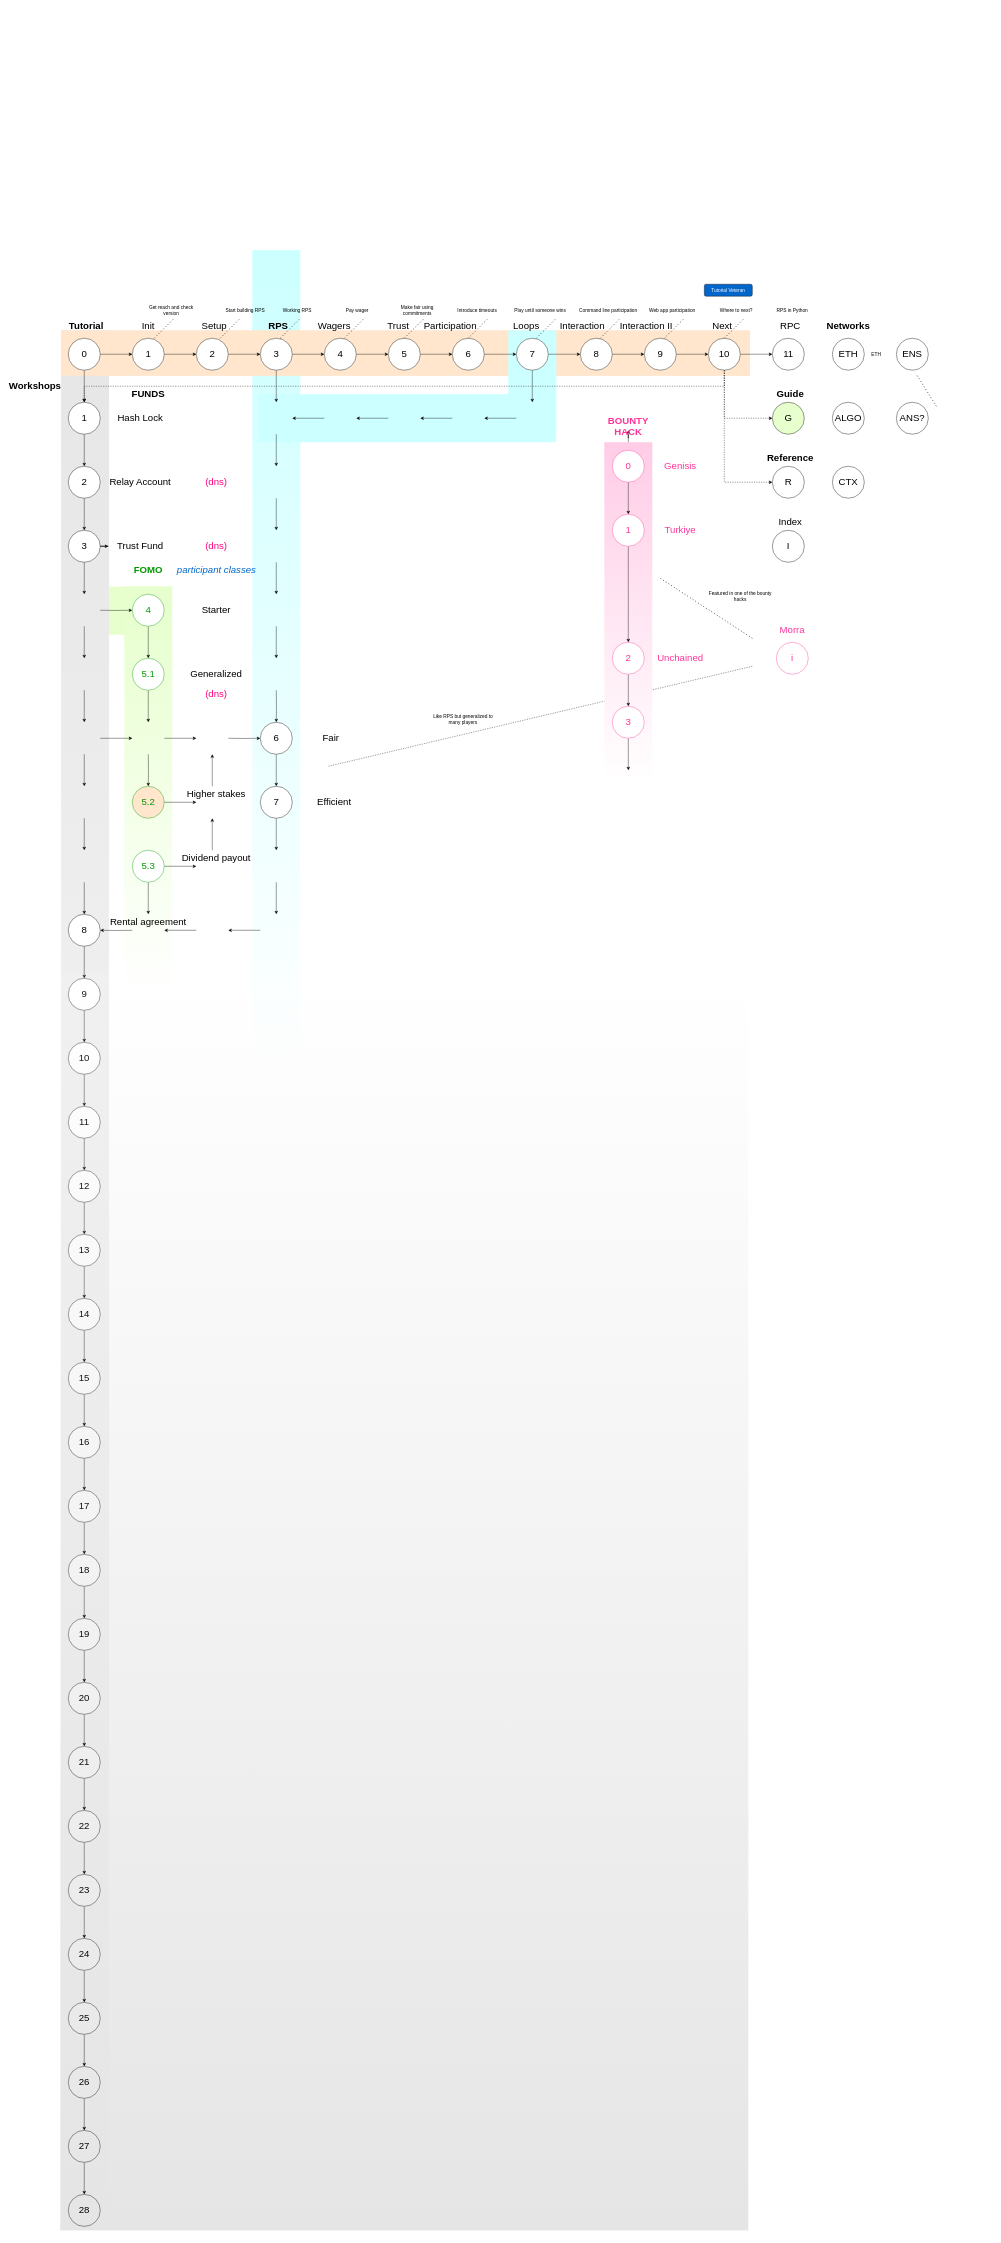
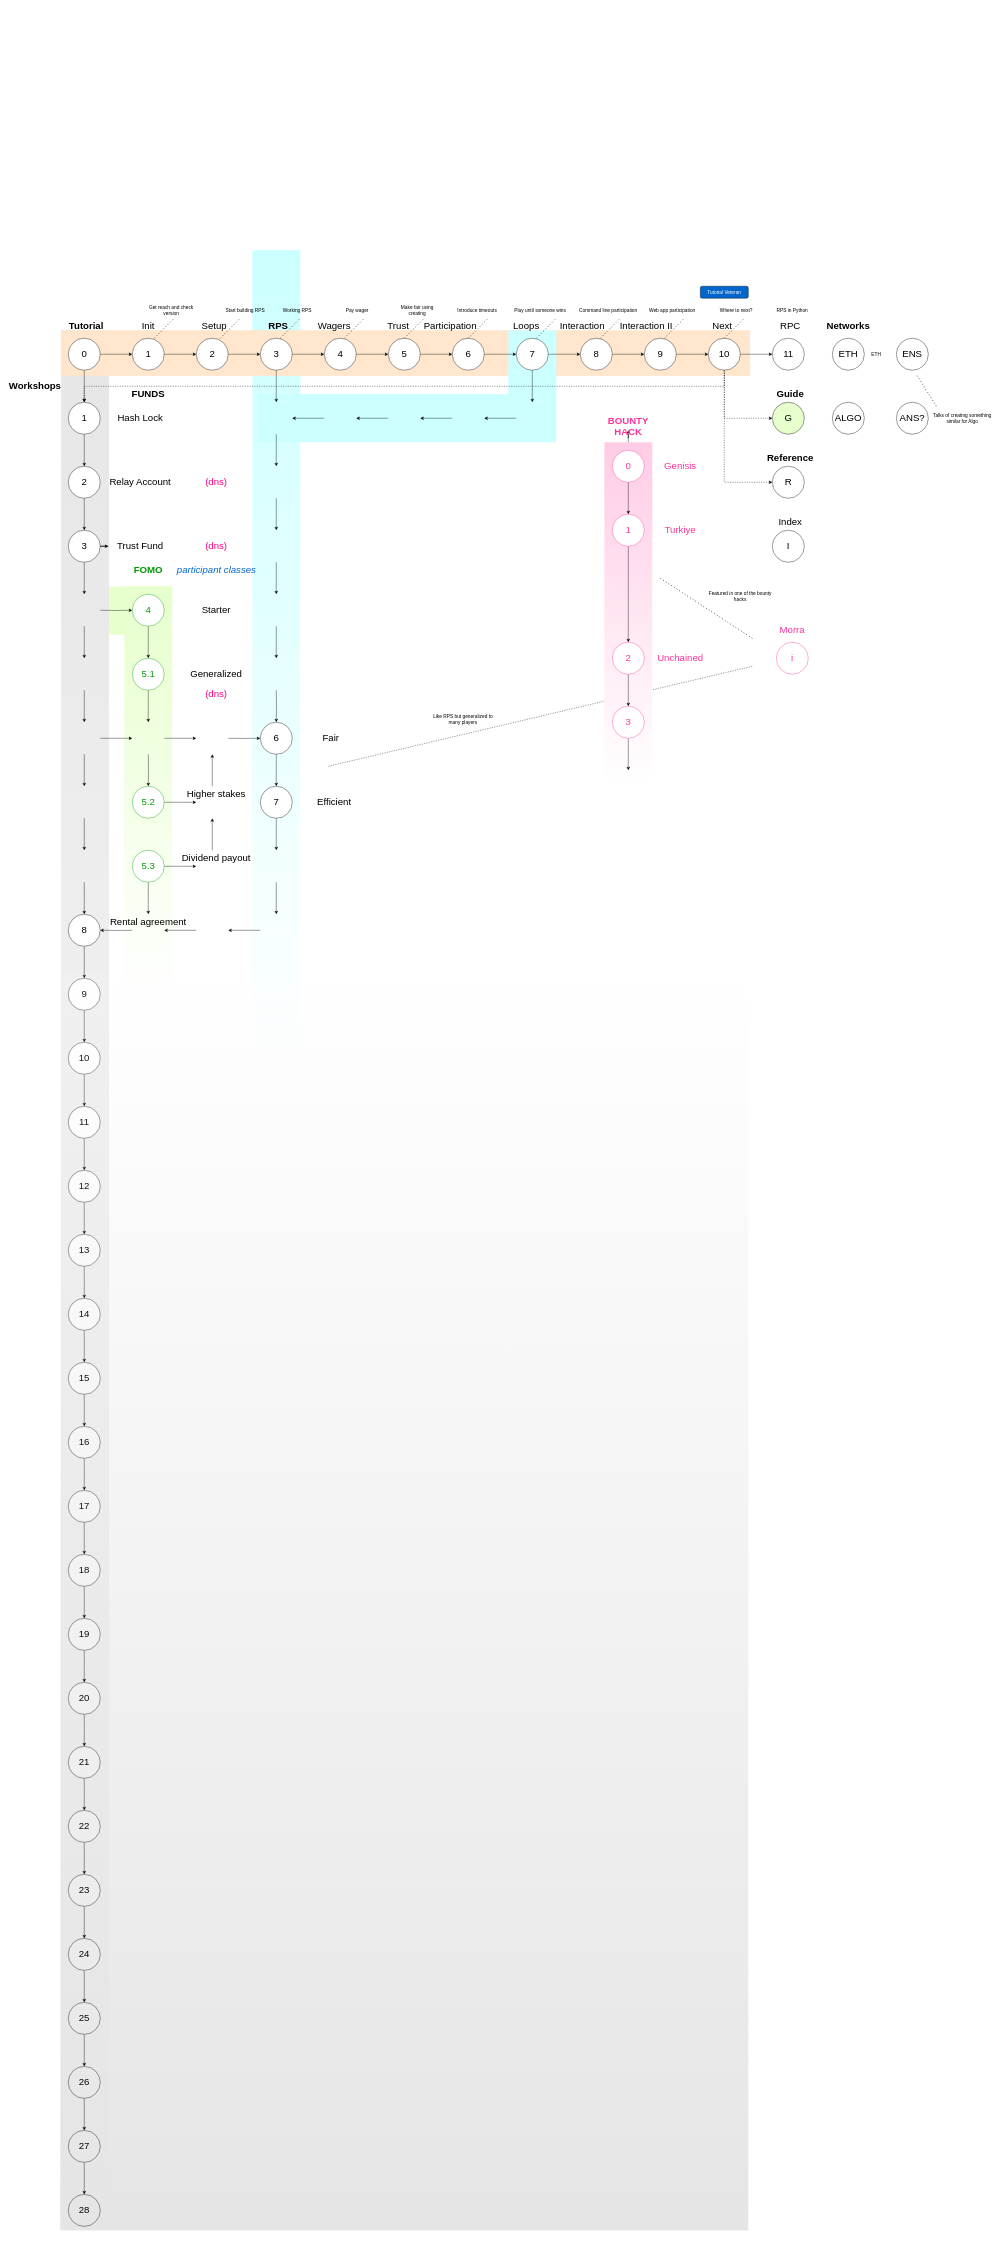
(728, 290) -> (724, 292)
(417, 310) -> (417, 310)
none -> (962, 418)
(848, 482) -> none
(148, 802) -> (148, 802)
